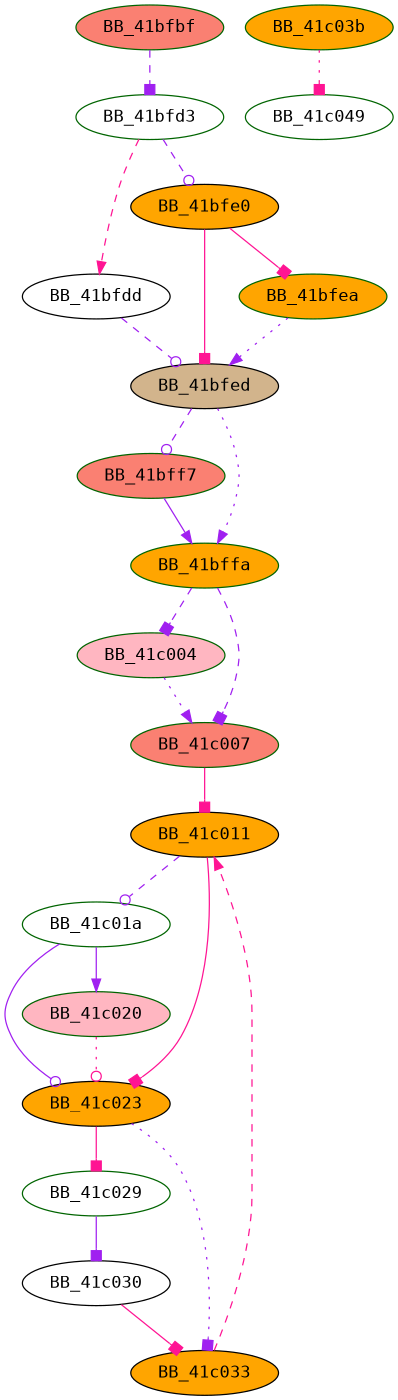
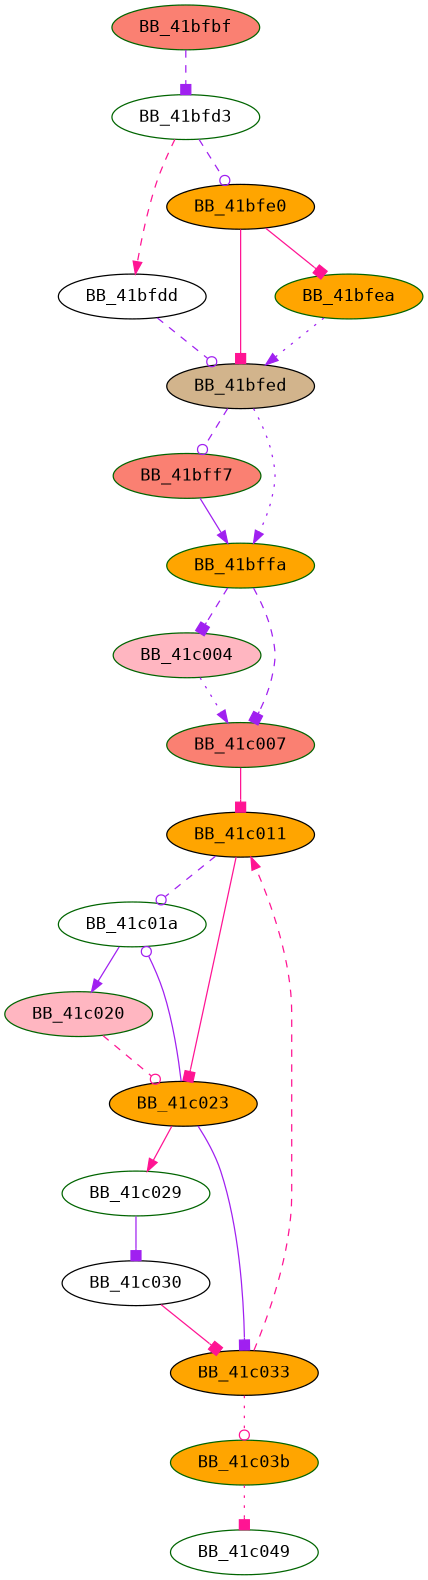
(5, 1009) -> (170, 1017)
(96, 1054) -> (127, 1056)
(96, 1143) -> (163, 1143)
(199, 1218) -> (234, 1228)
none -> (244, 1413)
